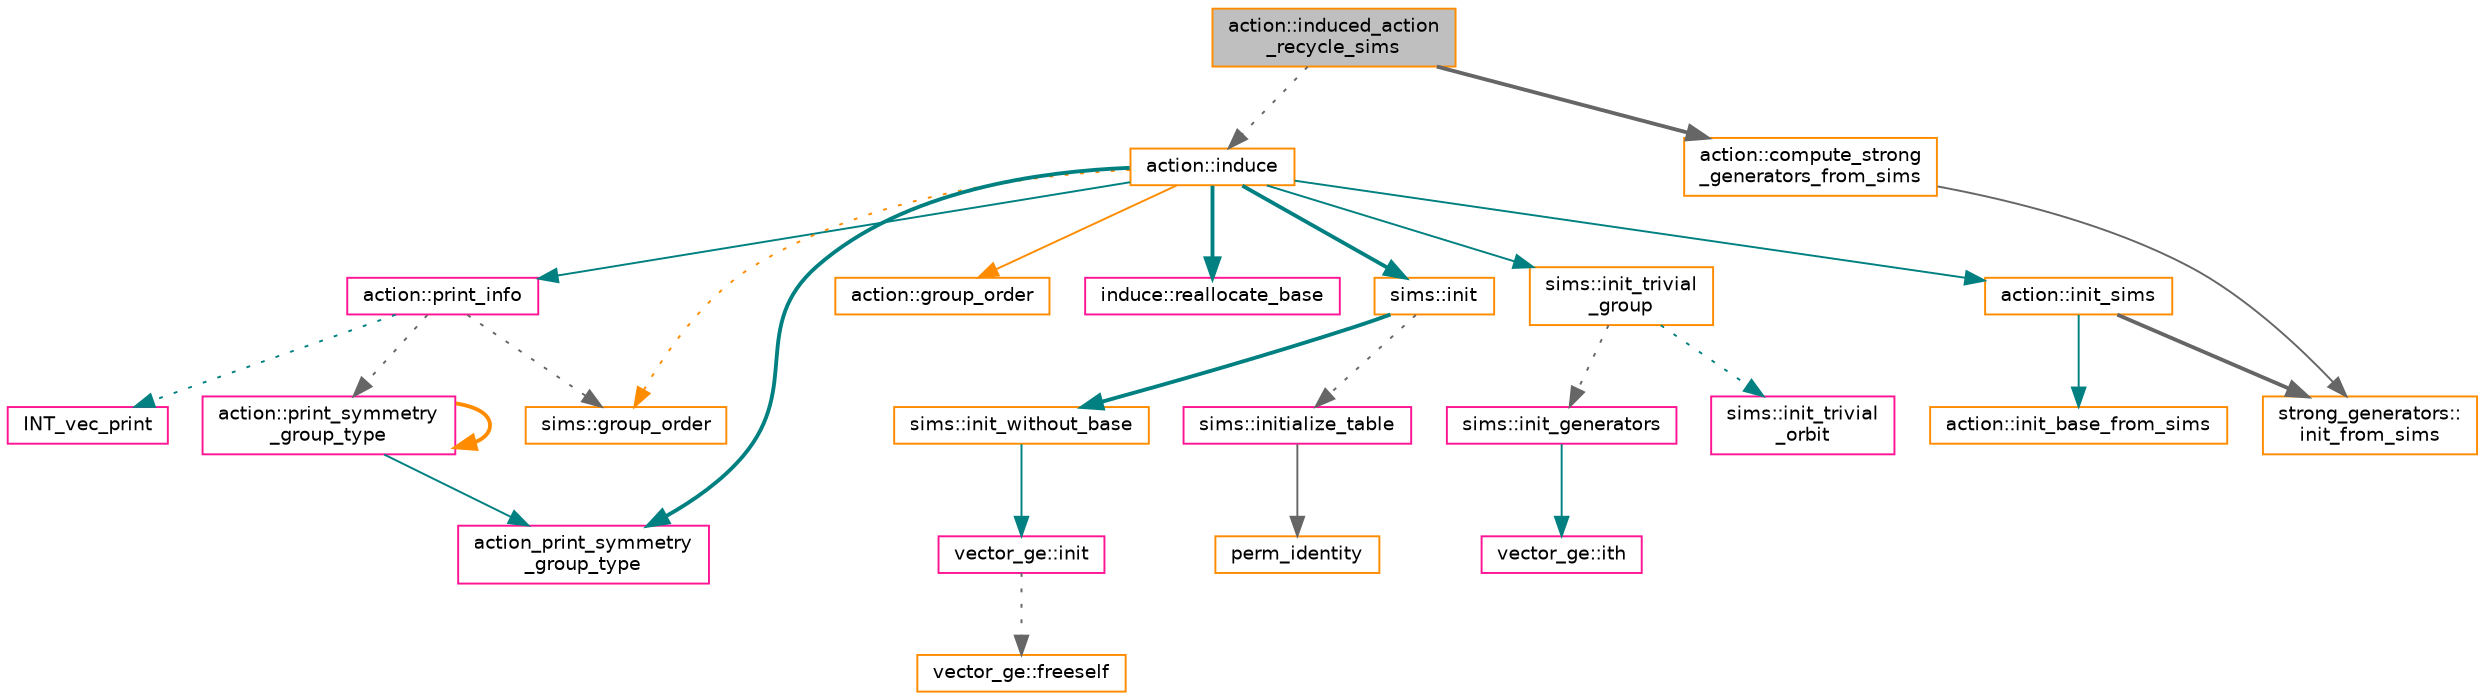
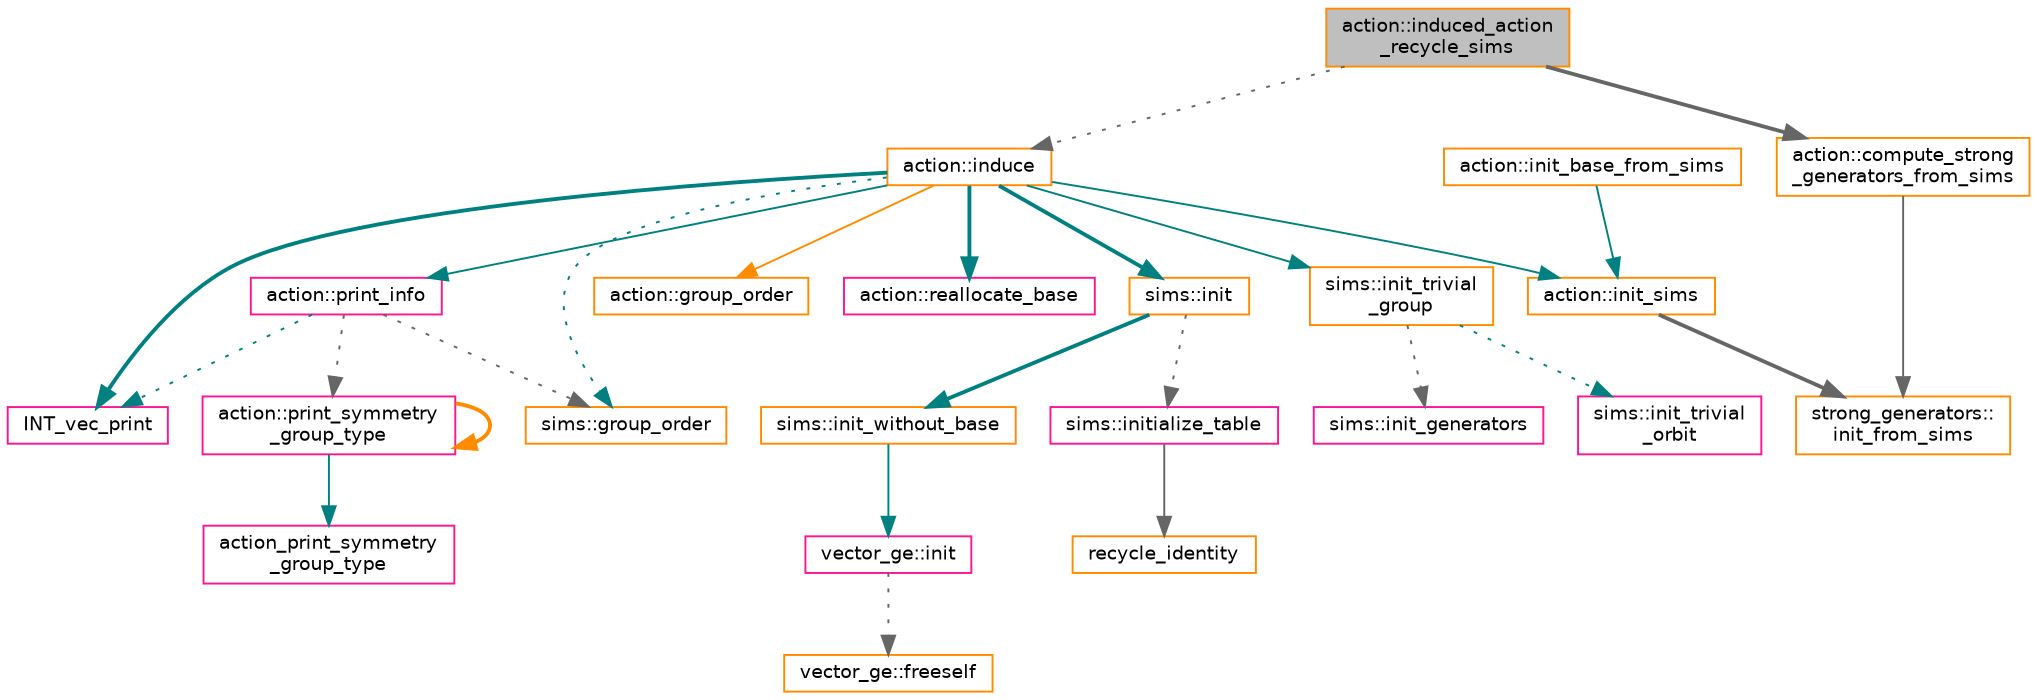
(779, 253) -> (693, 212)
(827, 258) -> (469, 210)
(1212, 296) -> (969, 296)
(2079, 351) -> (1605, 222)
(1297, 555) -> (1164, 555)
(1562, 555) -> none
